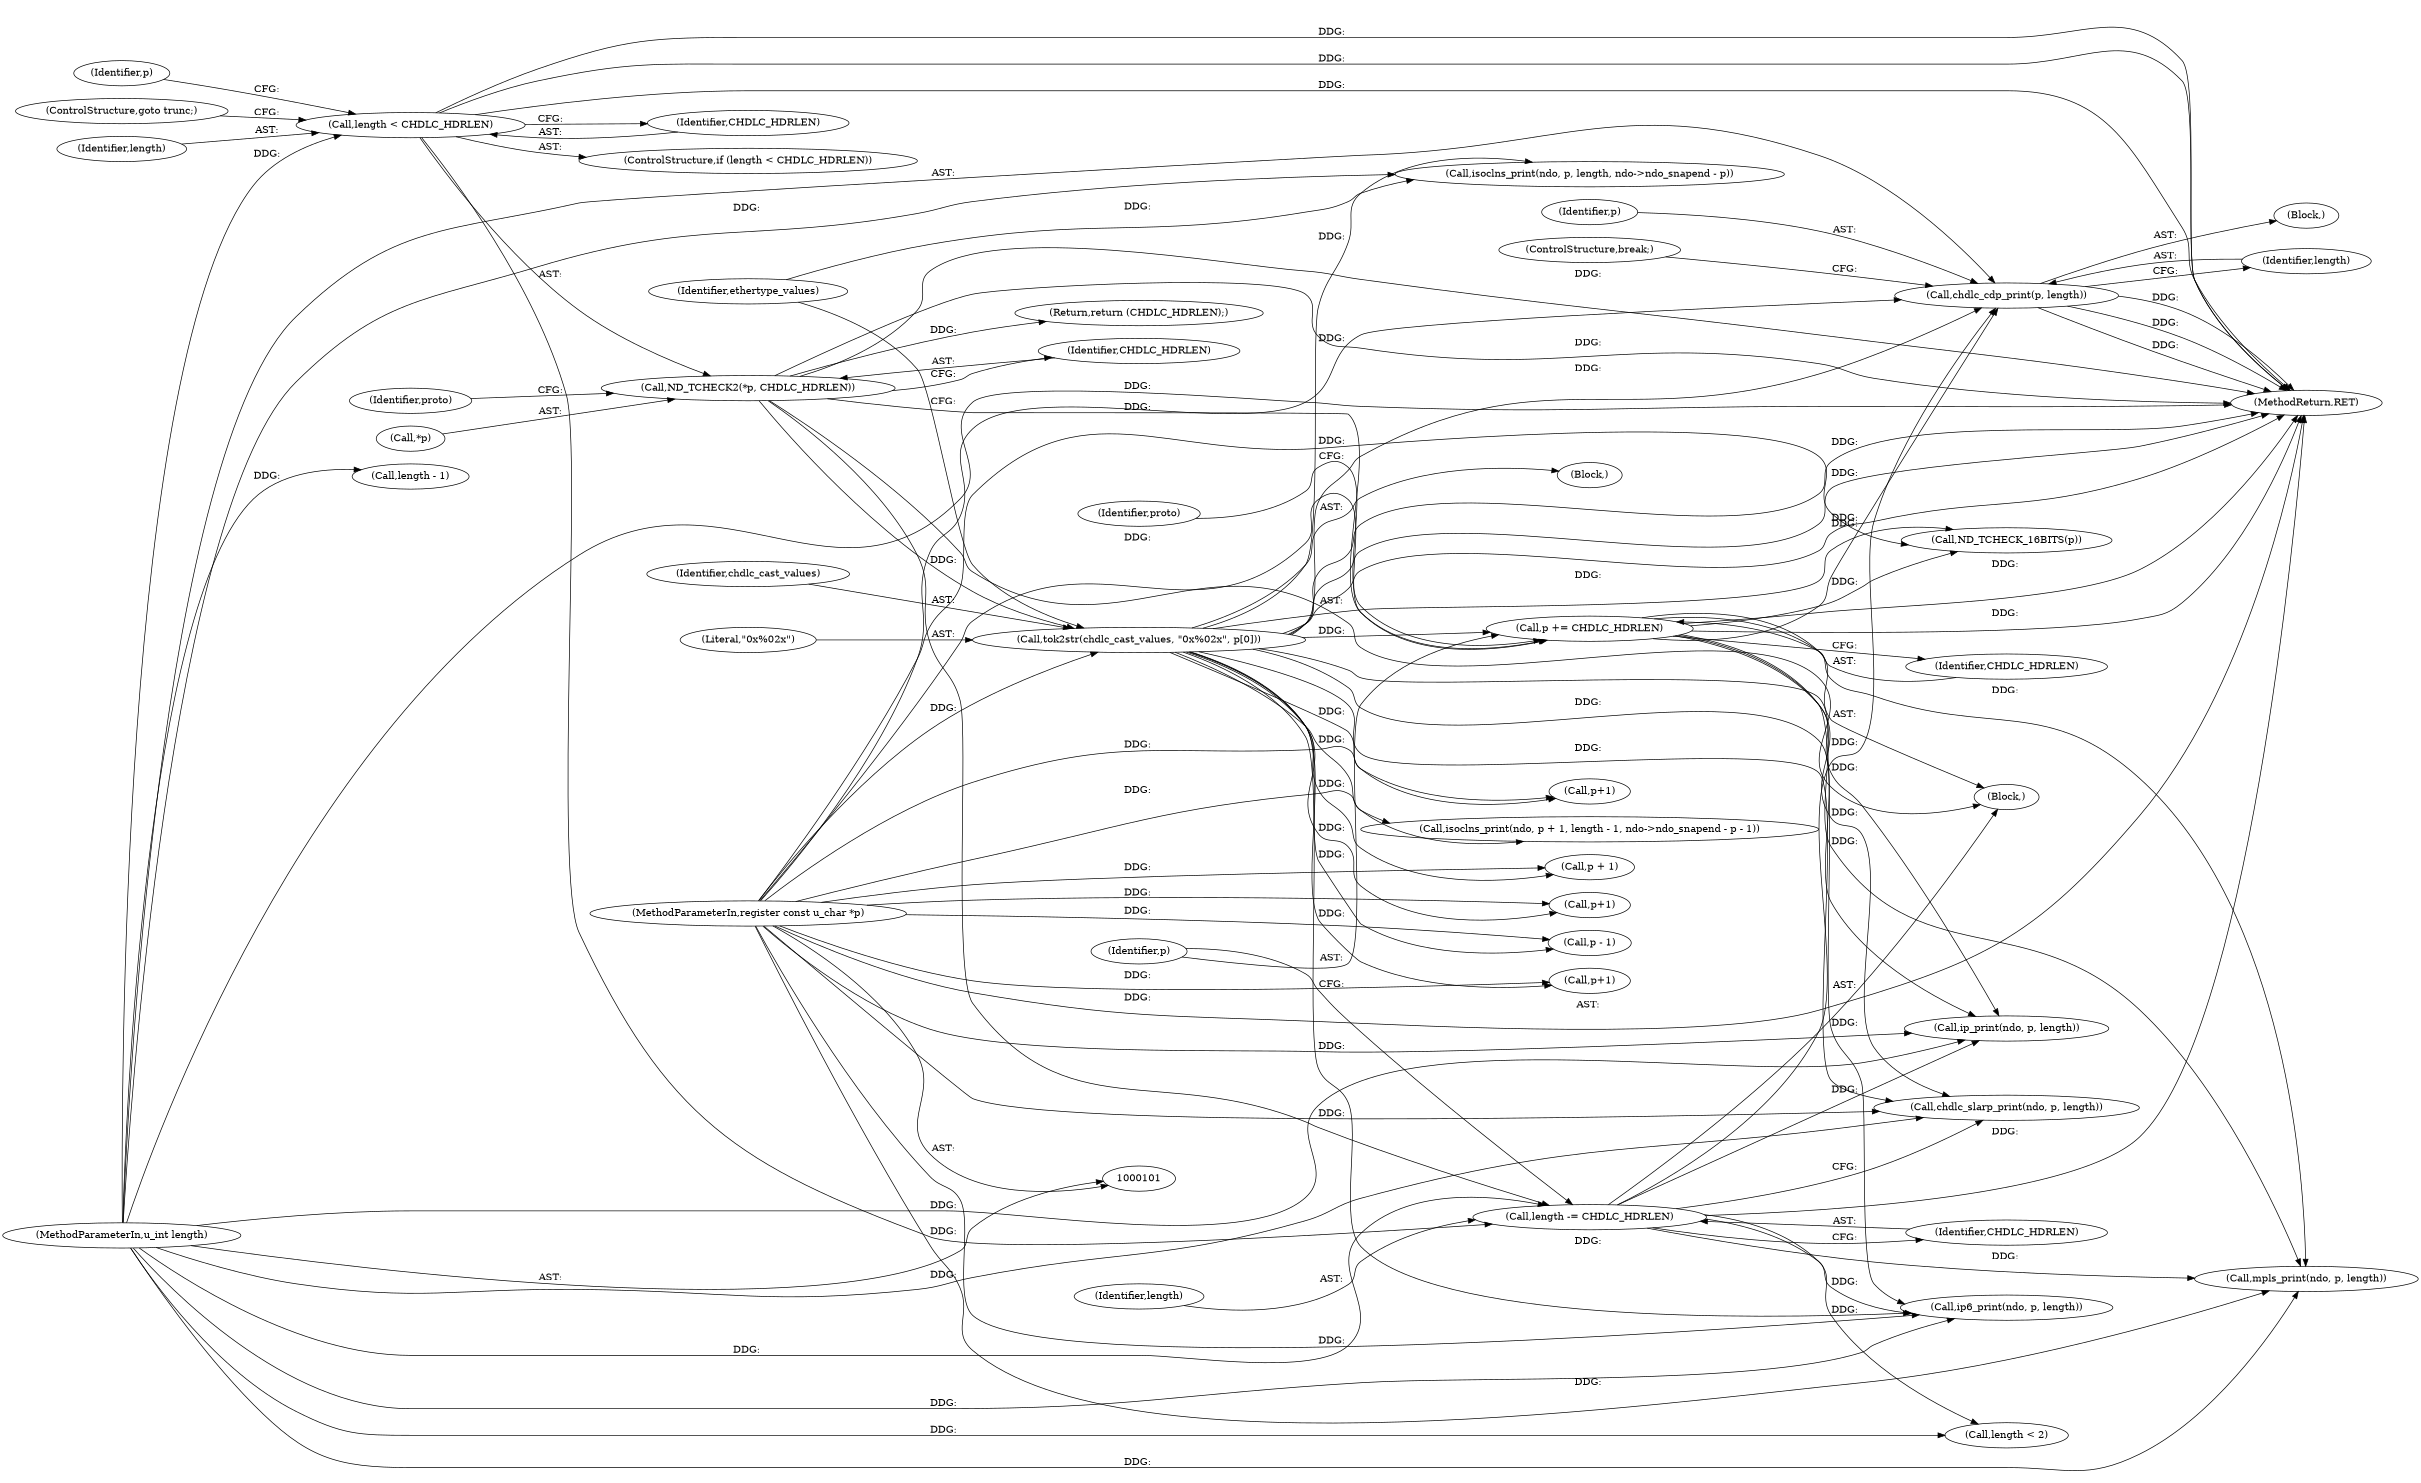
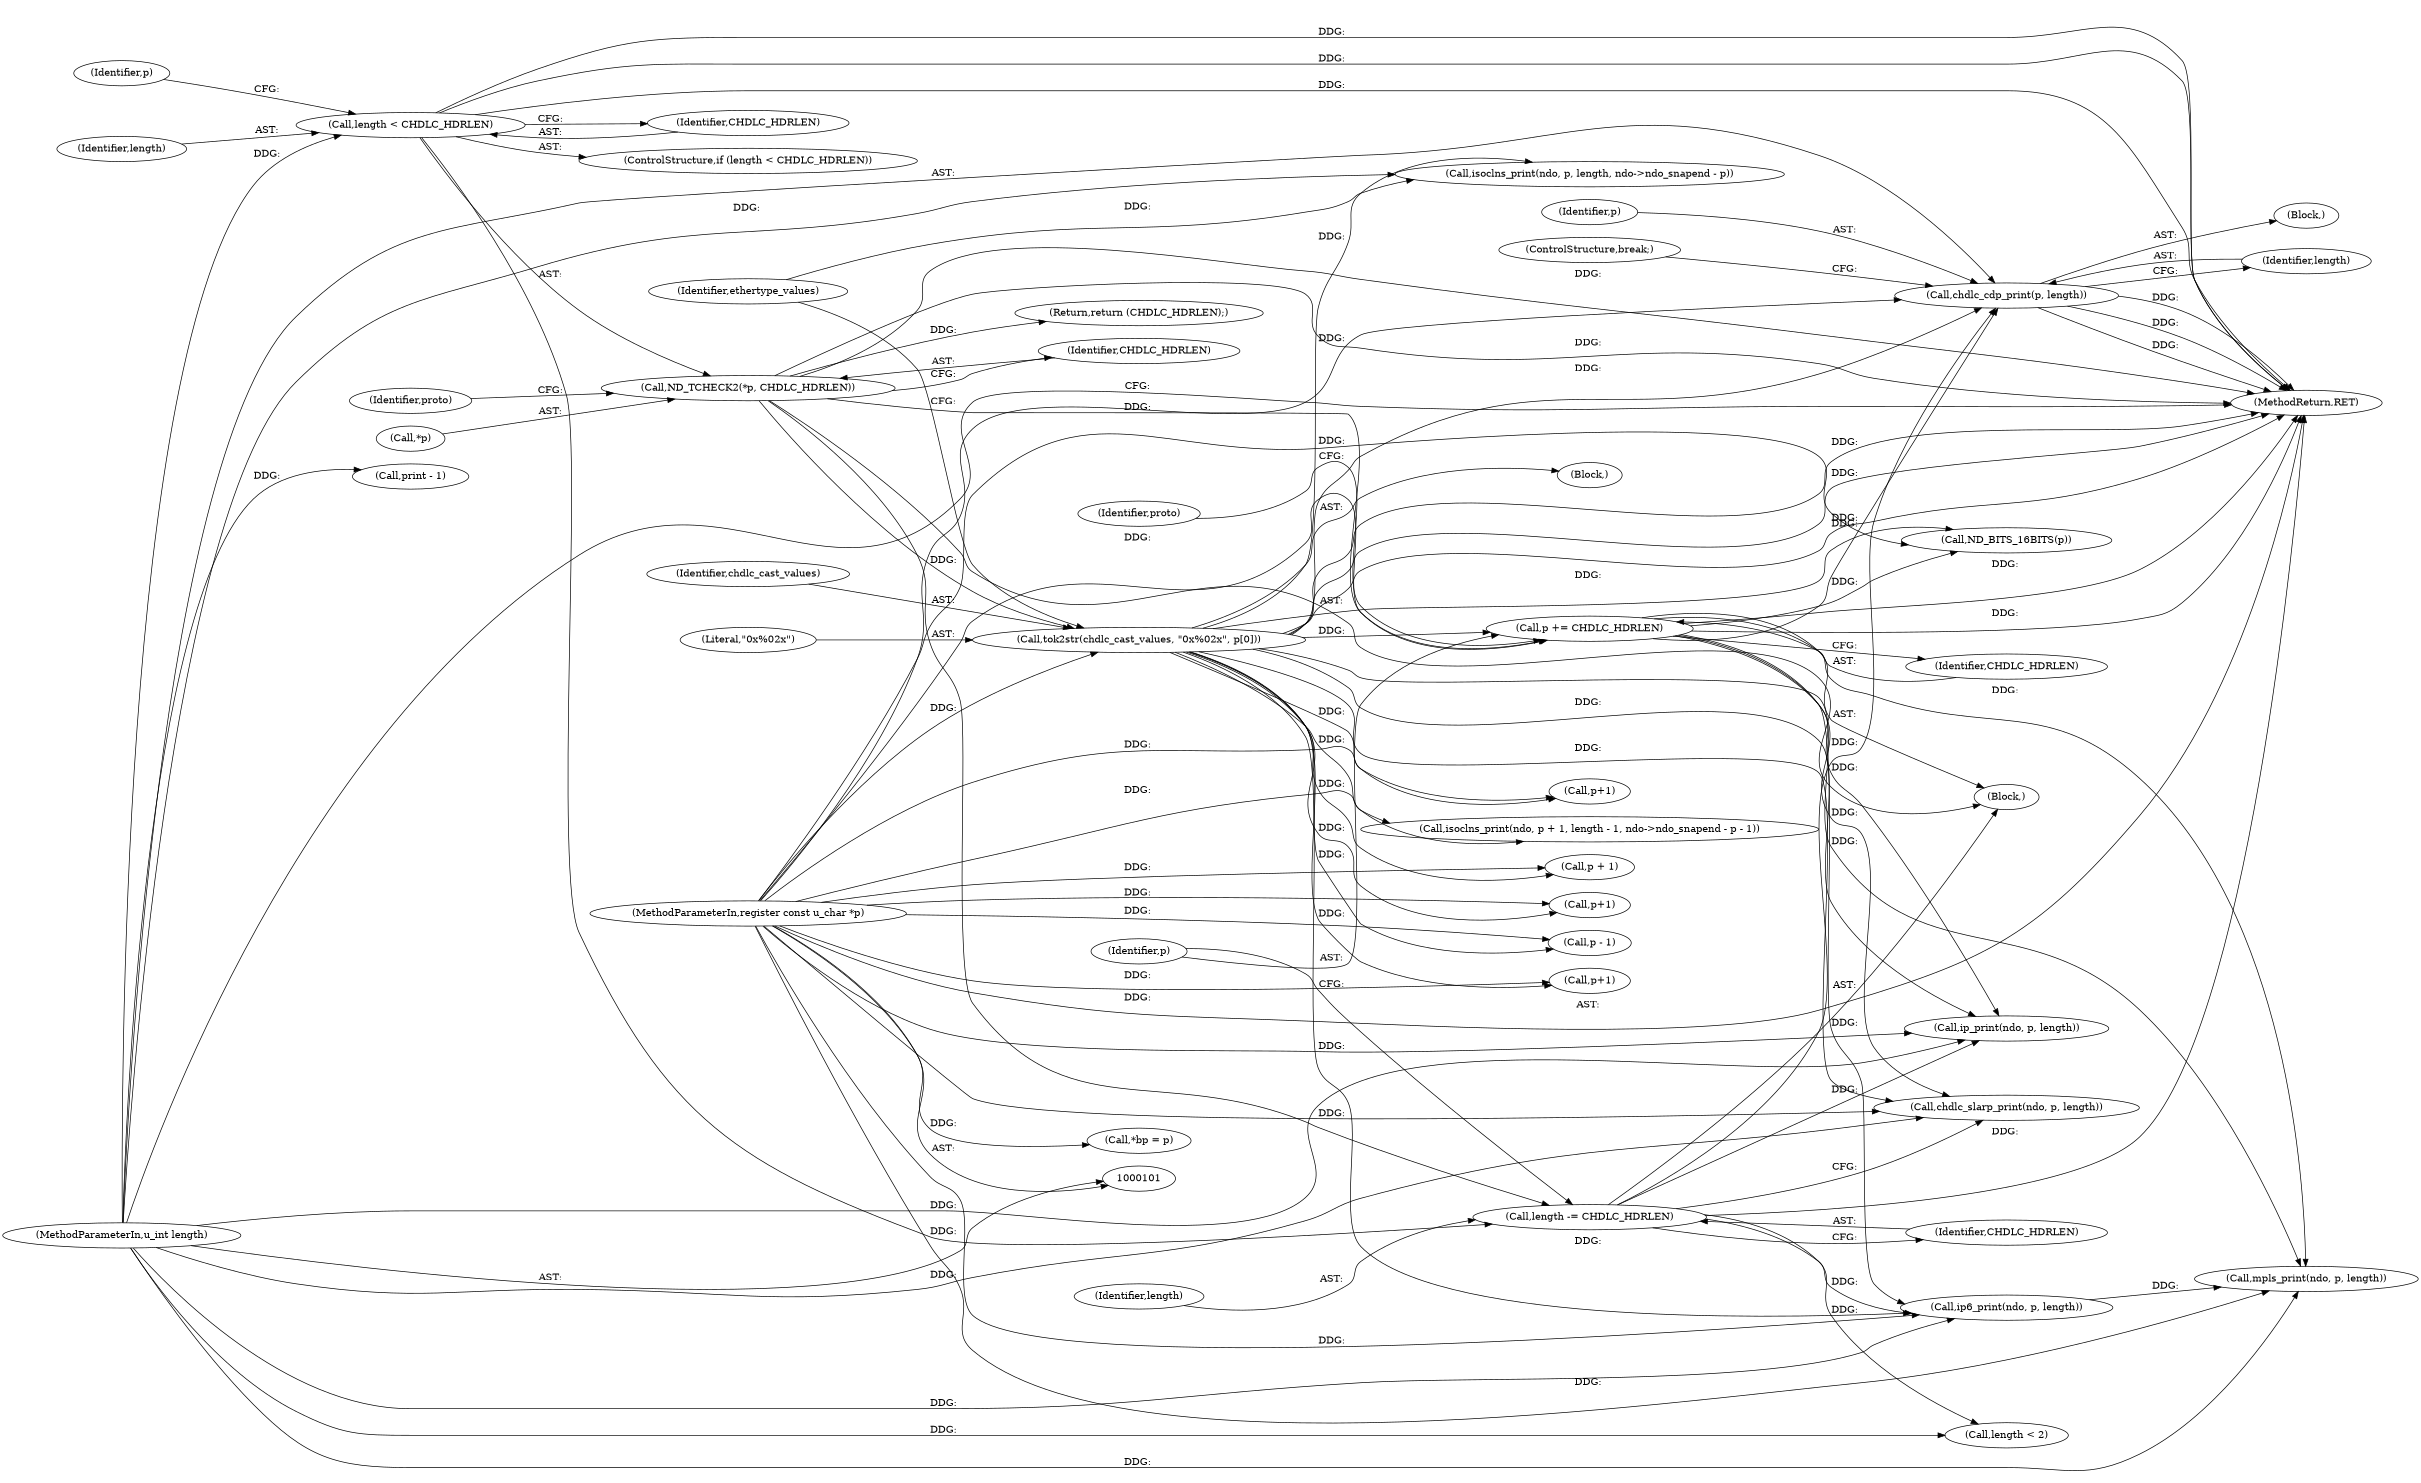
(122, 111) -> none
(1139, 386) -> (1139, 386)
(411, 477) -> (411, 477)
(2007, 540) -> (2007, 540)
none -> (1139, 1141)
(1916, 1266) -> (2152, 1294)
(886, 1355) -> none
